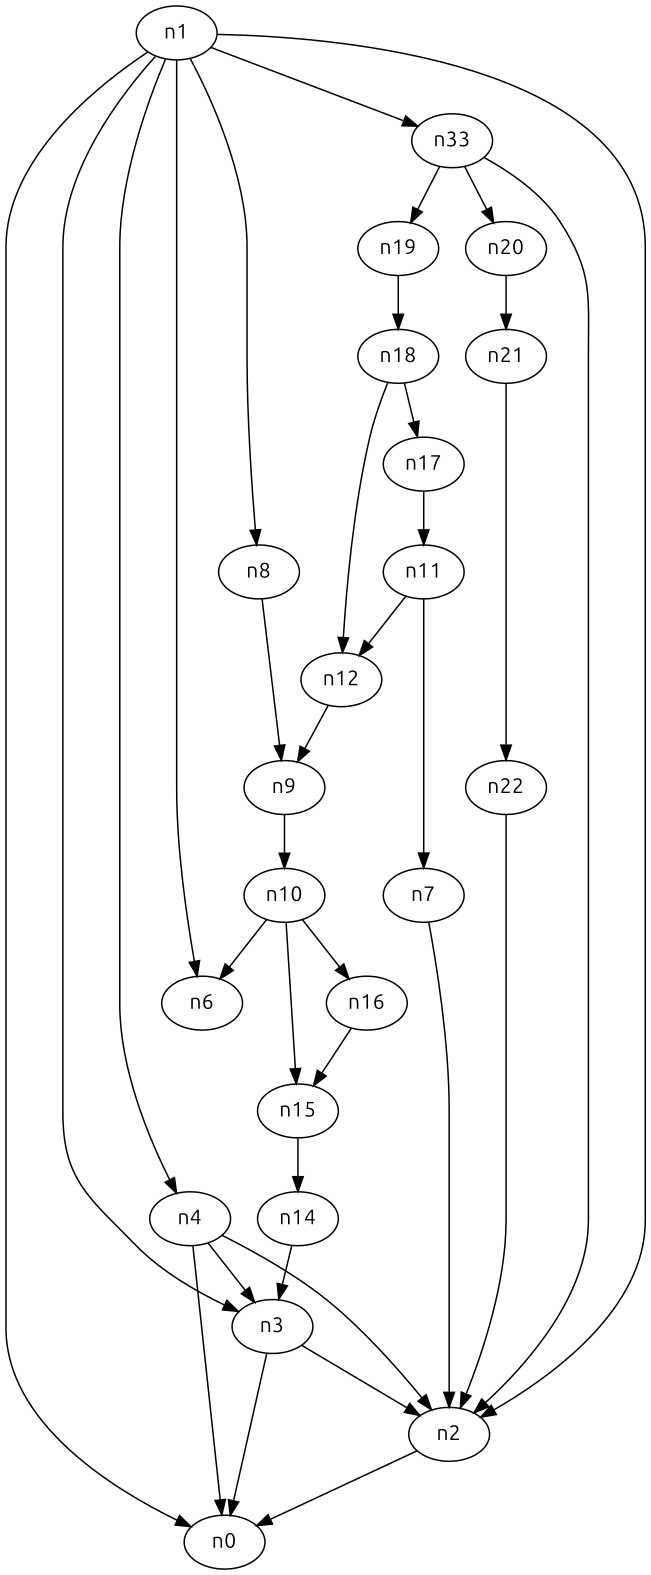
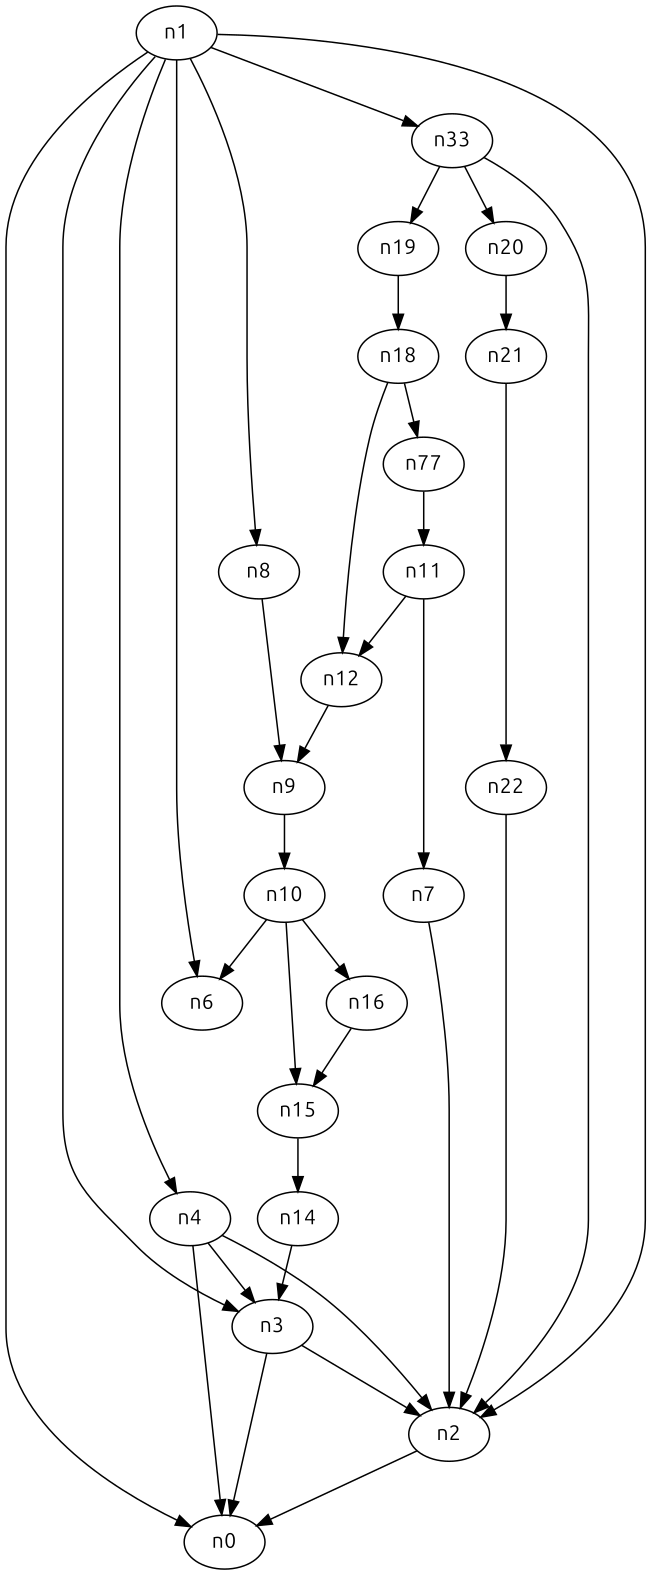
(424, 464) -> (424, 464)
